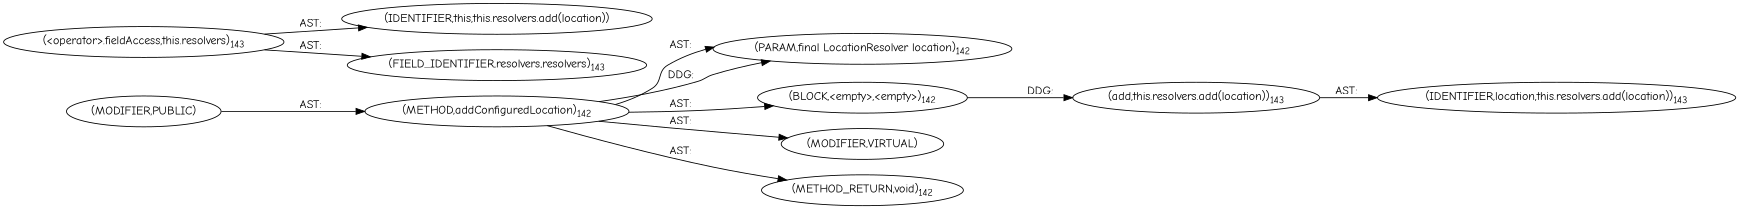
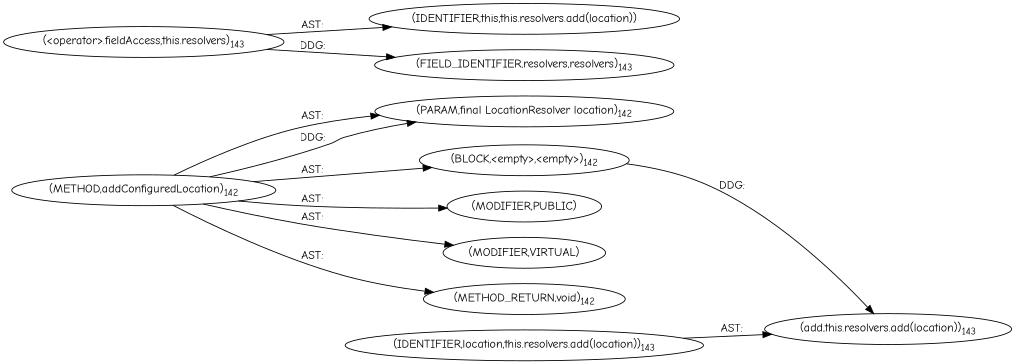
(313, 46) -> (315, 46)
(1344, 98) -> (723, 336)
(289, 111) -> (338, 207)
